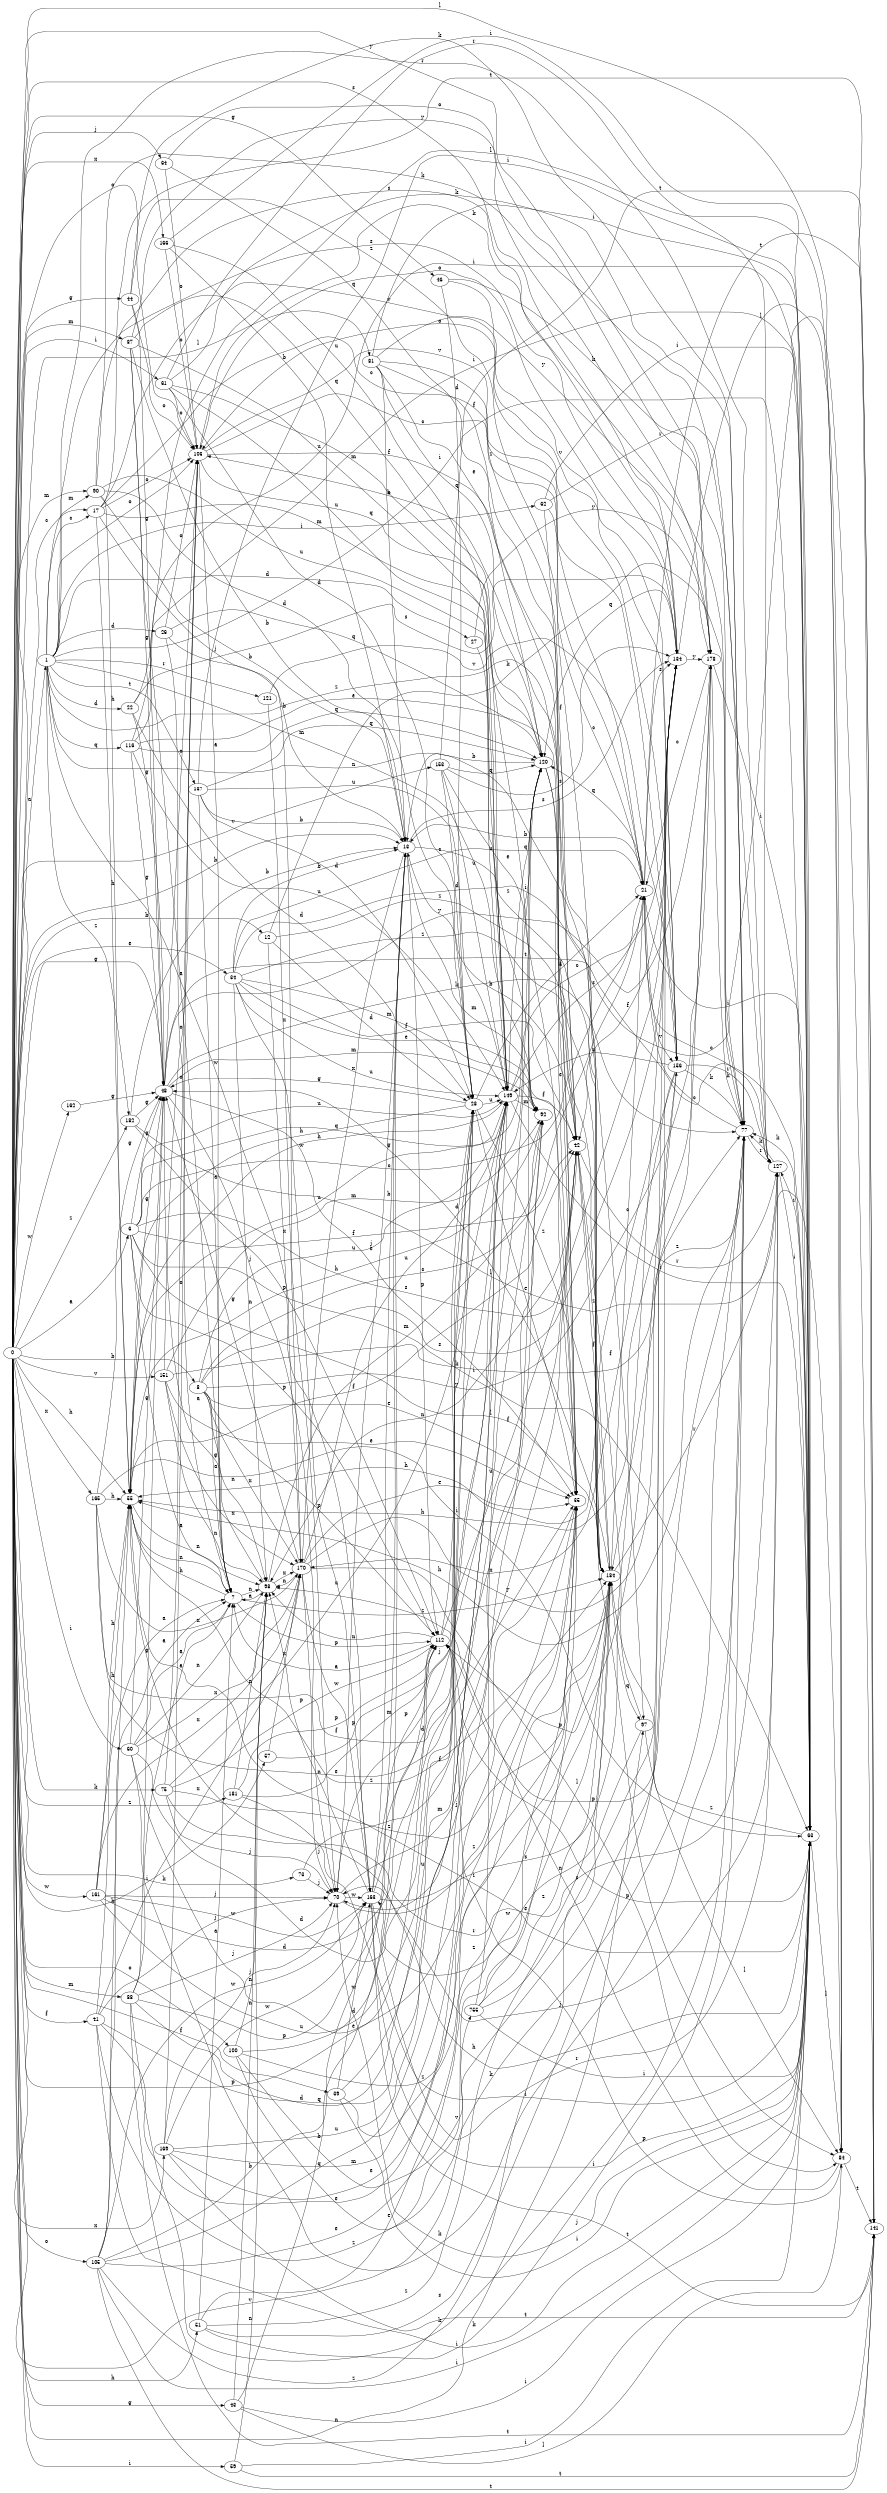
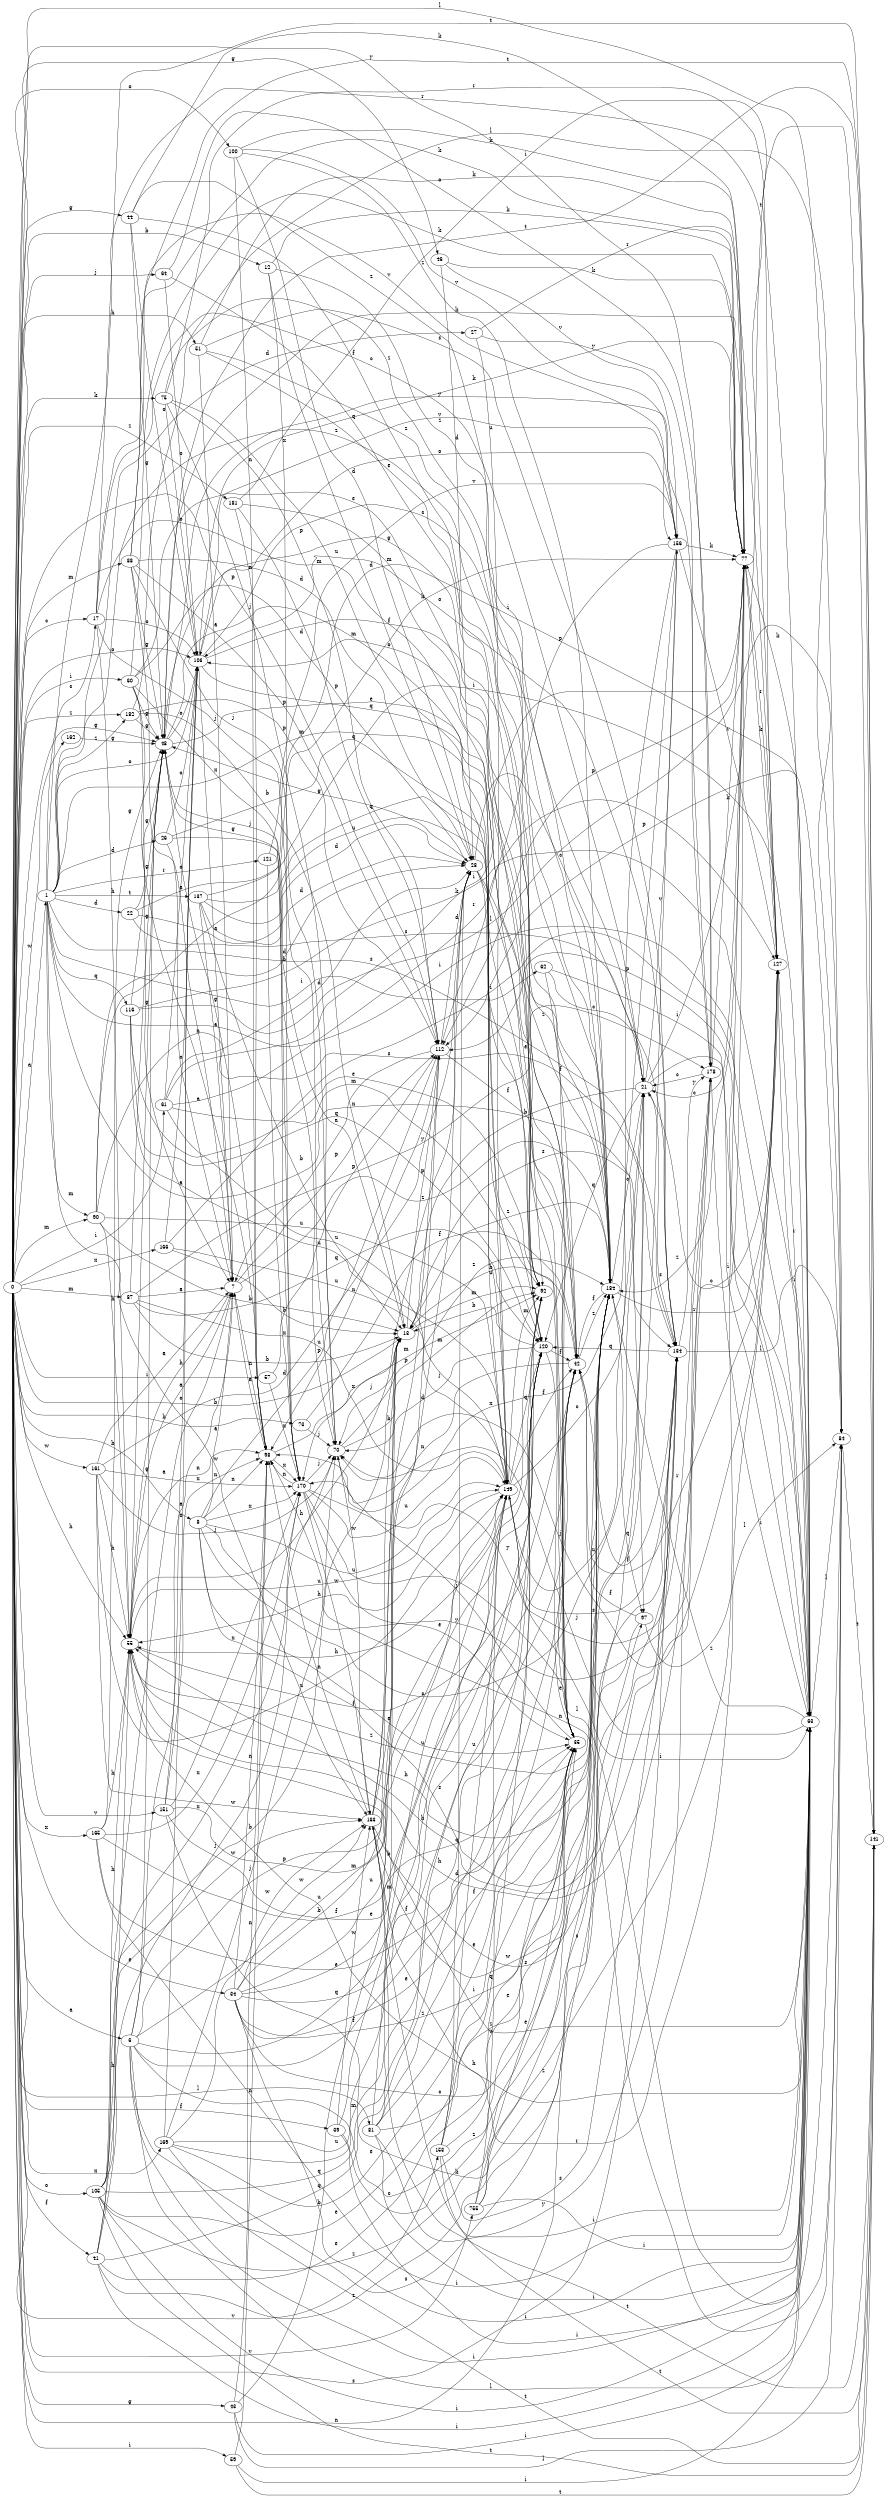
none -> (501, 707)
(741, 799) -> (750, 457)
(181, 1558) -> (181, 1386)
